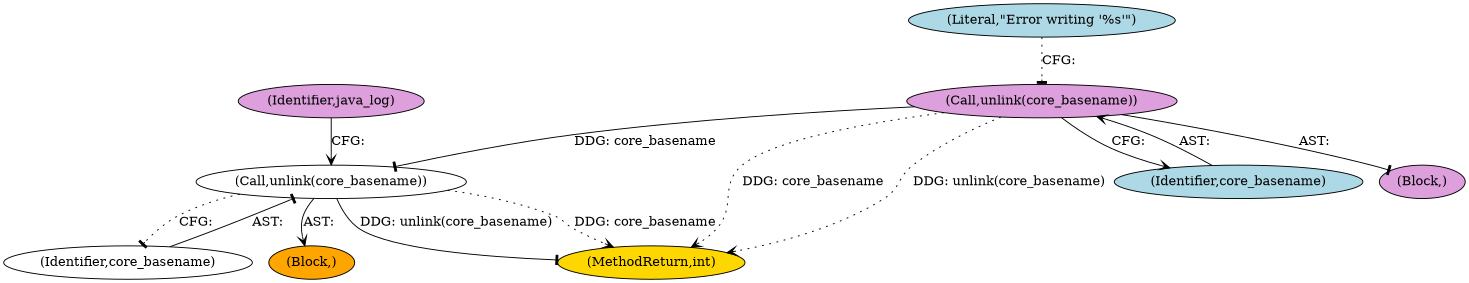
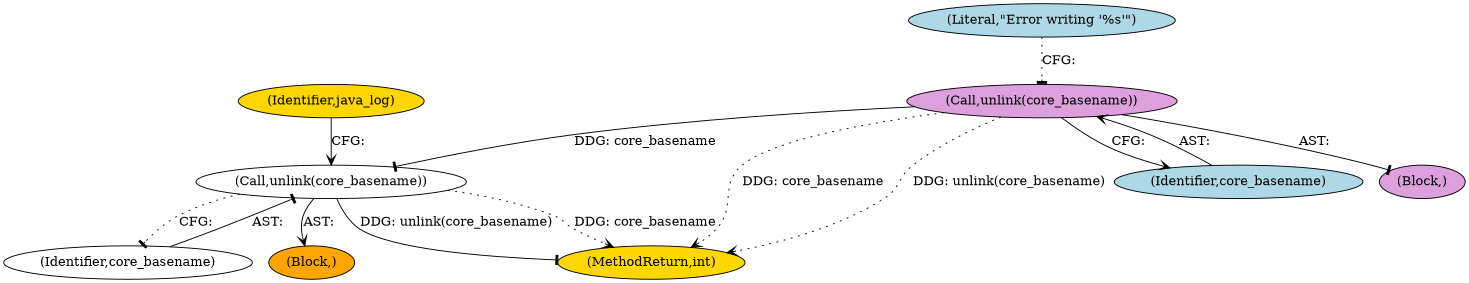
(331, 101) -> (331, 101)
